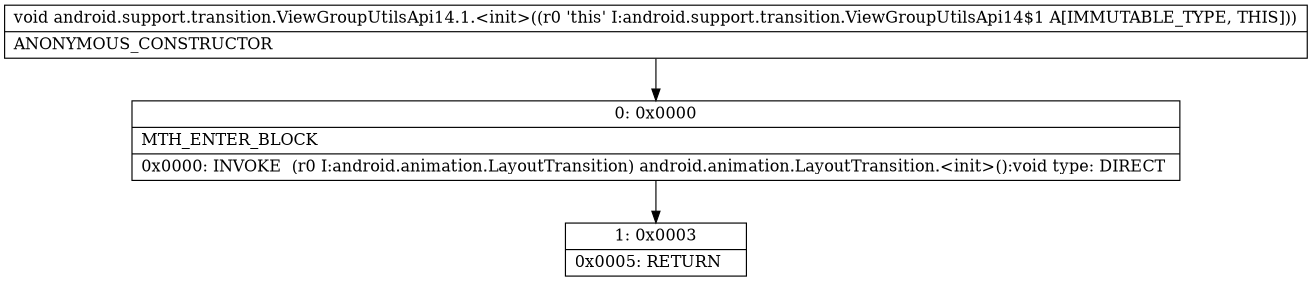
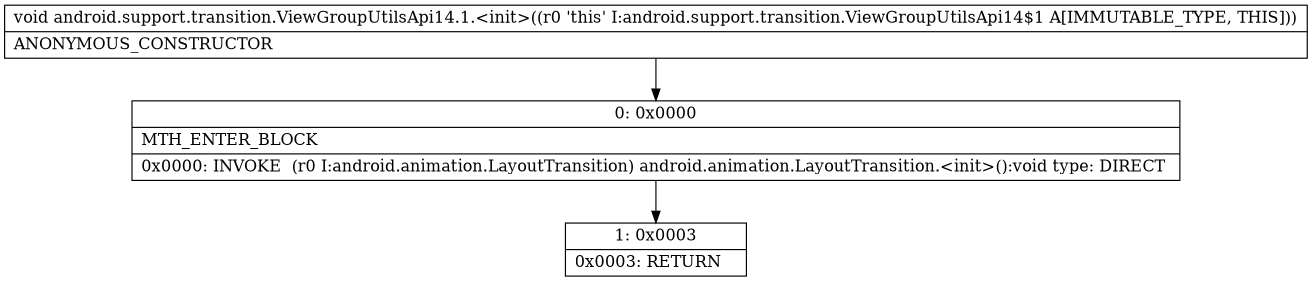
(656, 262) -> (656, 262)
